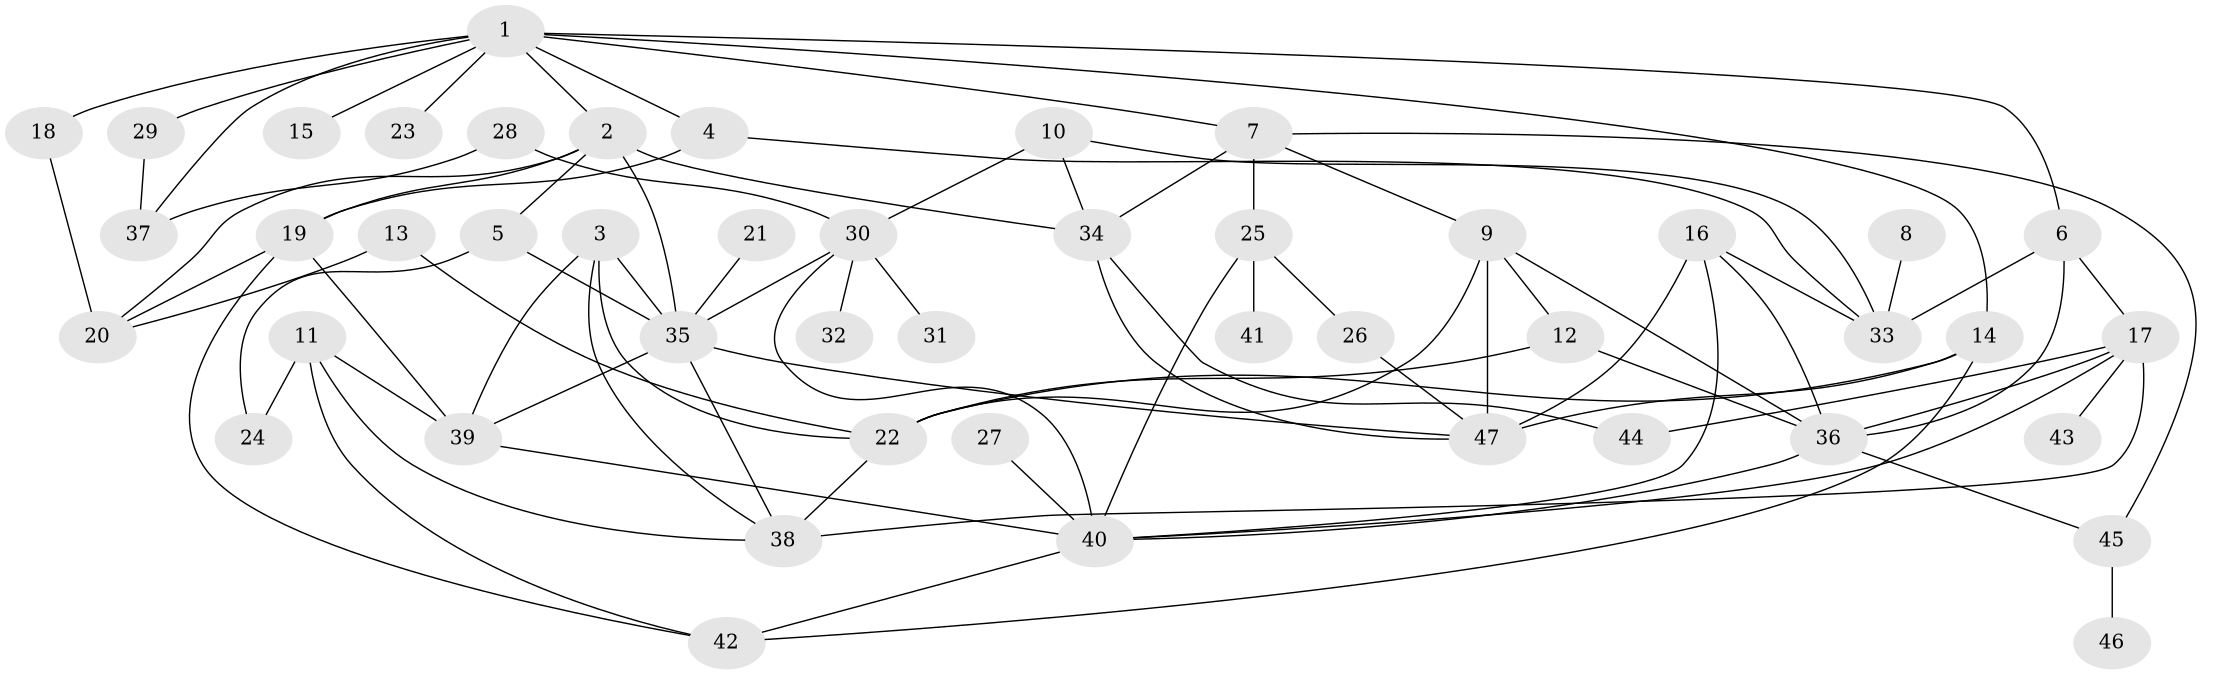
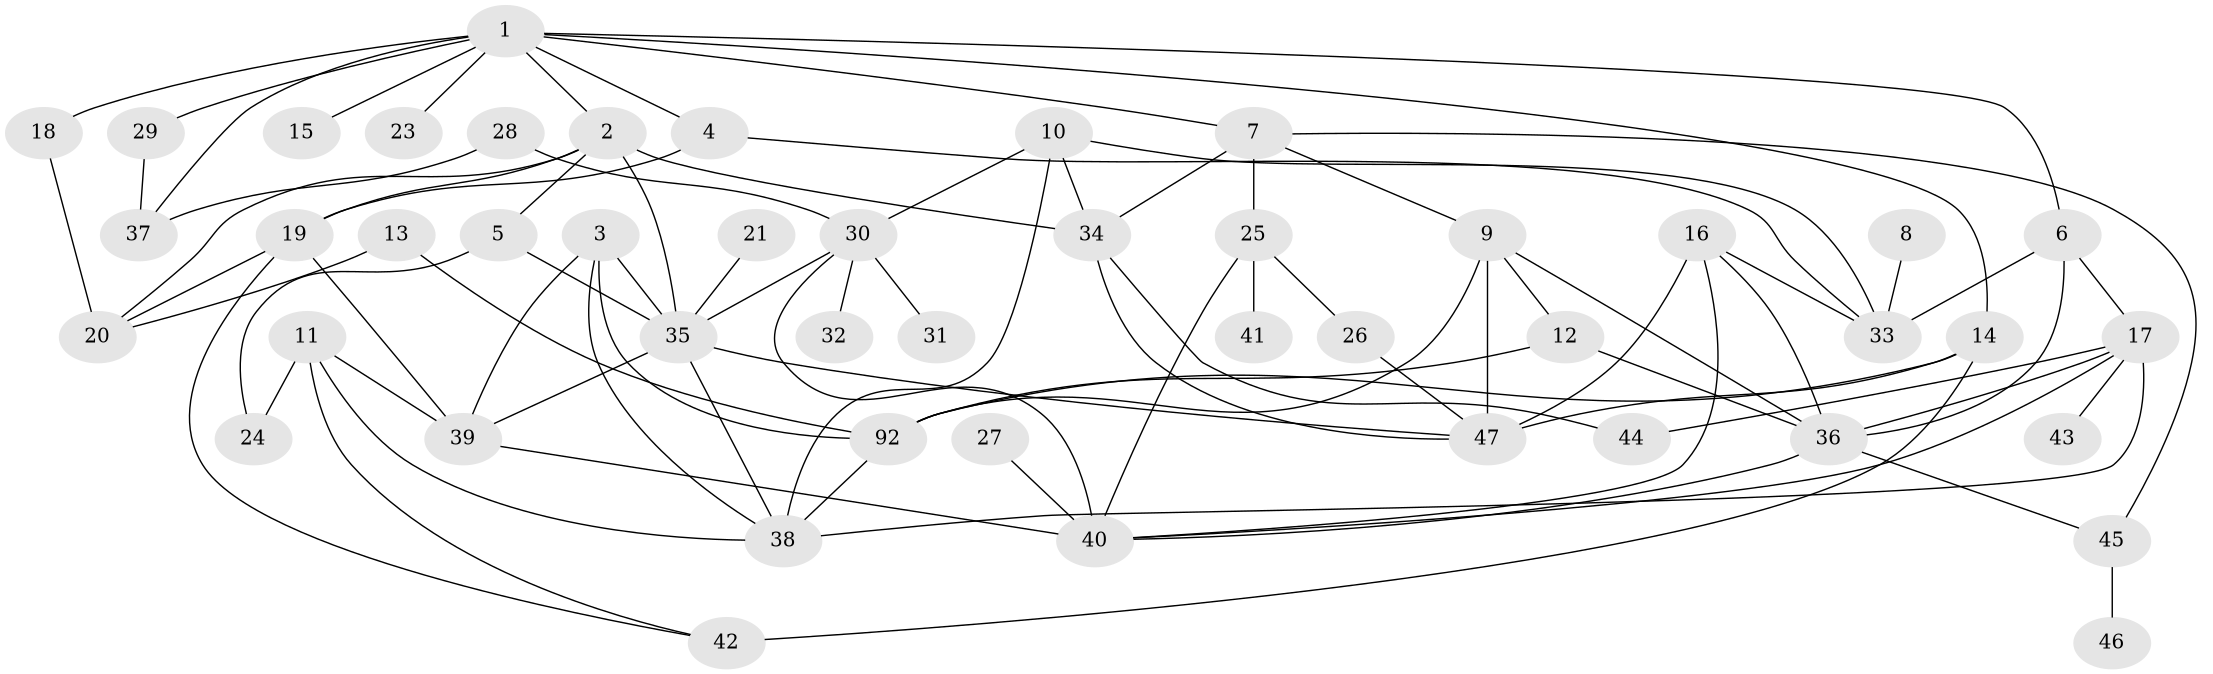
none -> (972, 375)
(888, 439) -> (888, 439)
(911, 592) -> none
